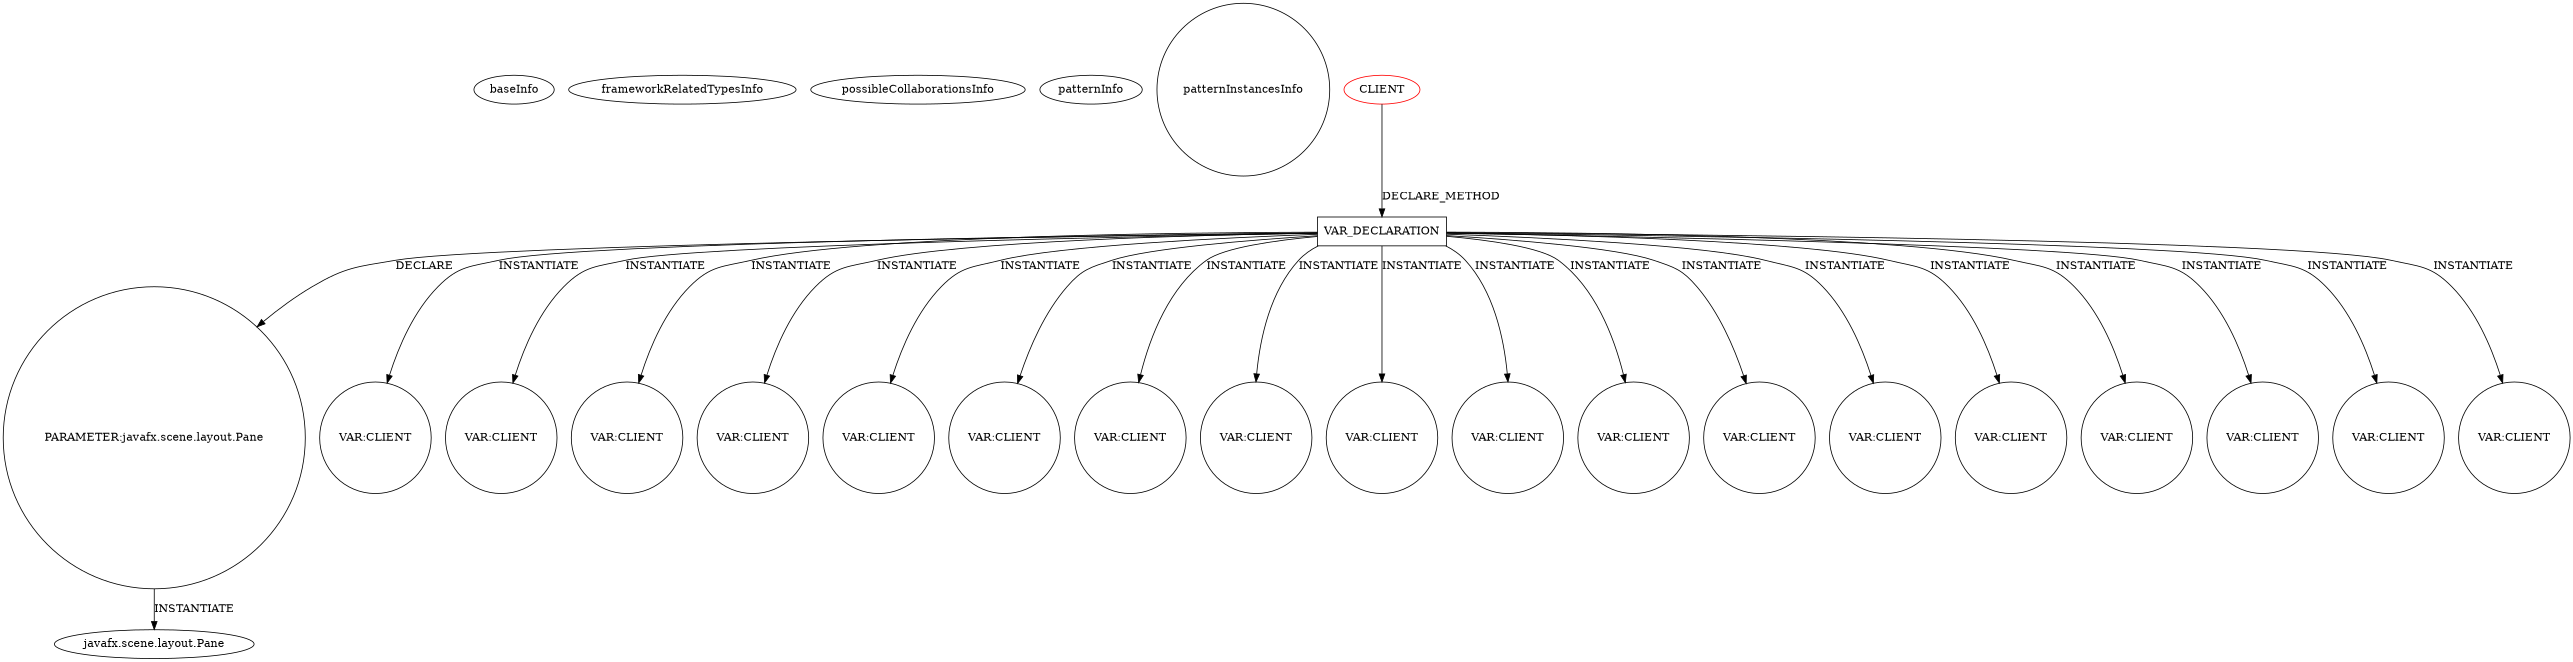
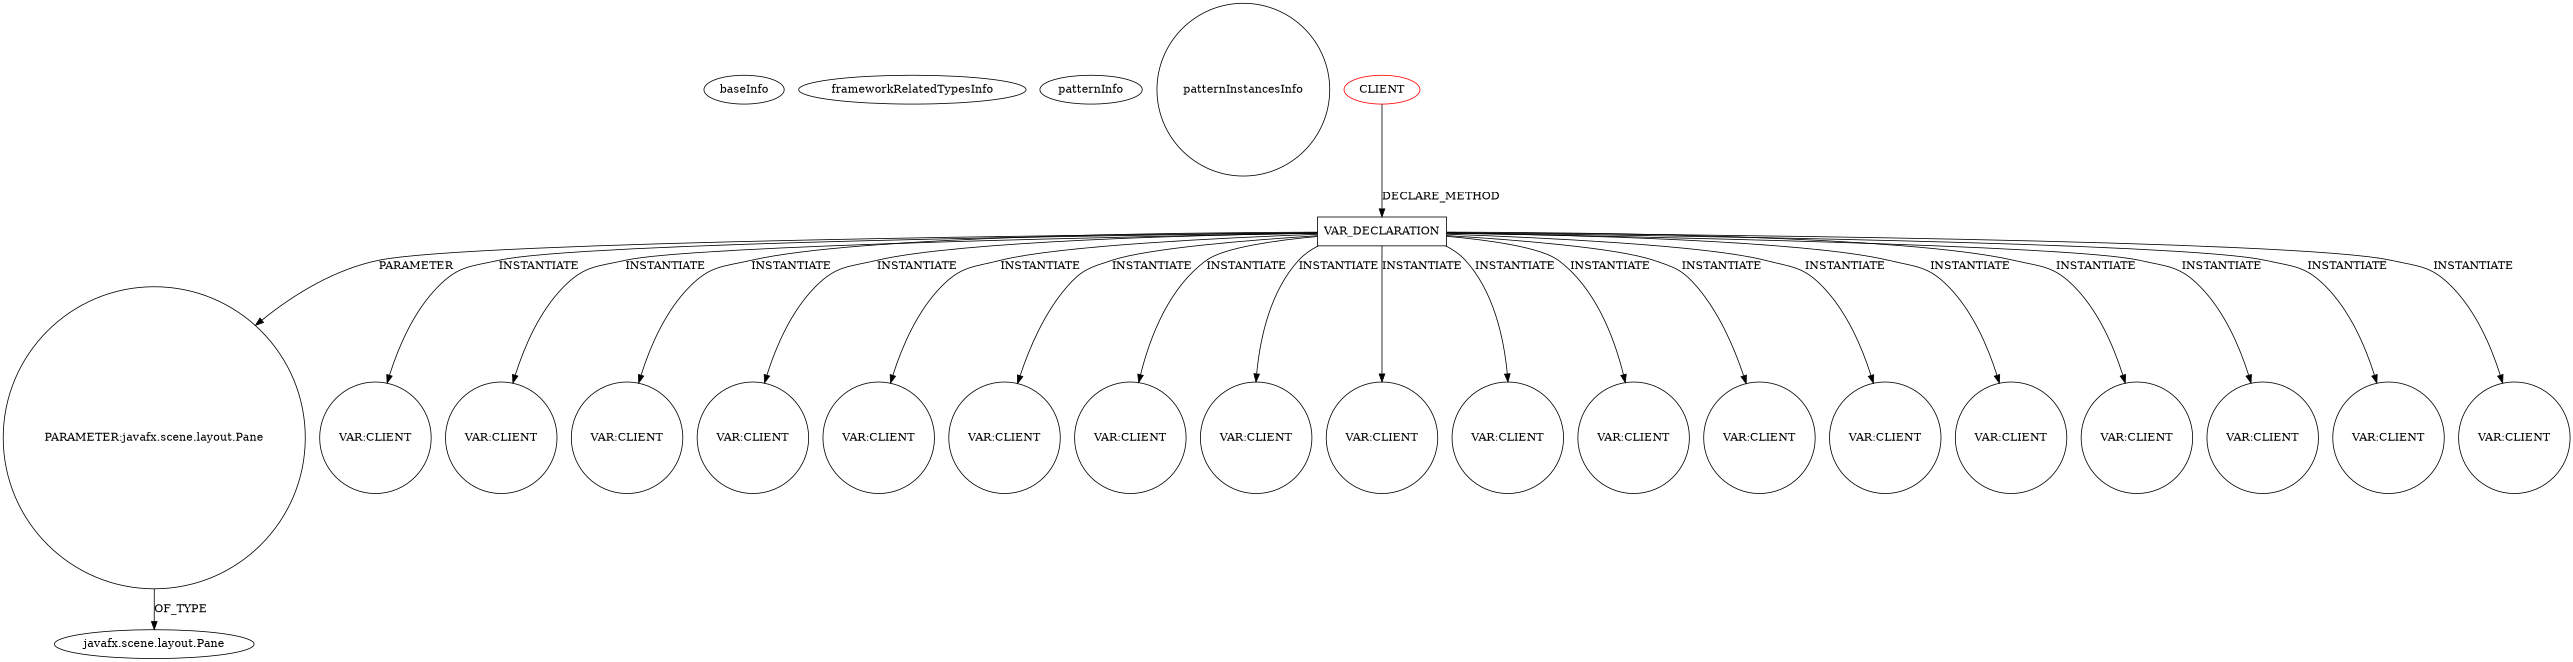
(918, 90) -> none
(425, 266) -> (416, 266)
(194, 609) -> (181, 609)
